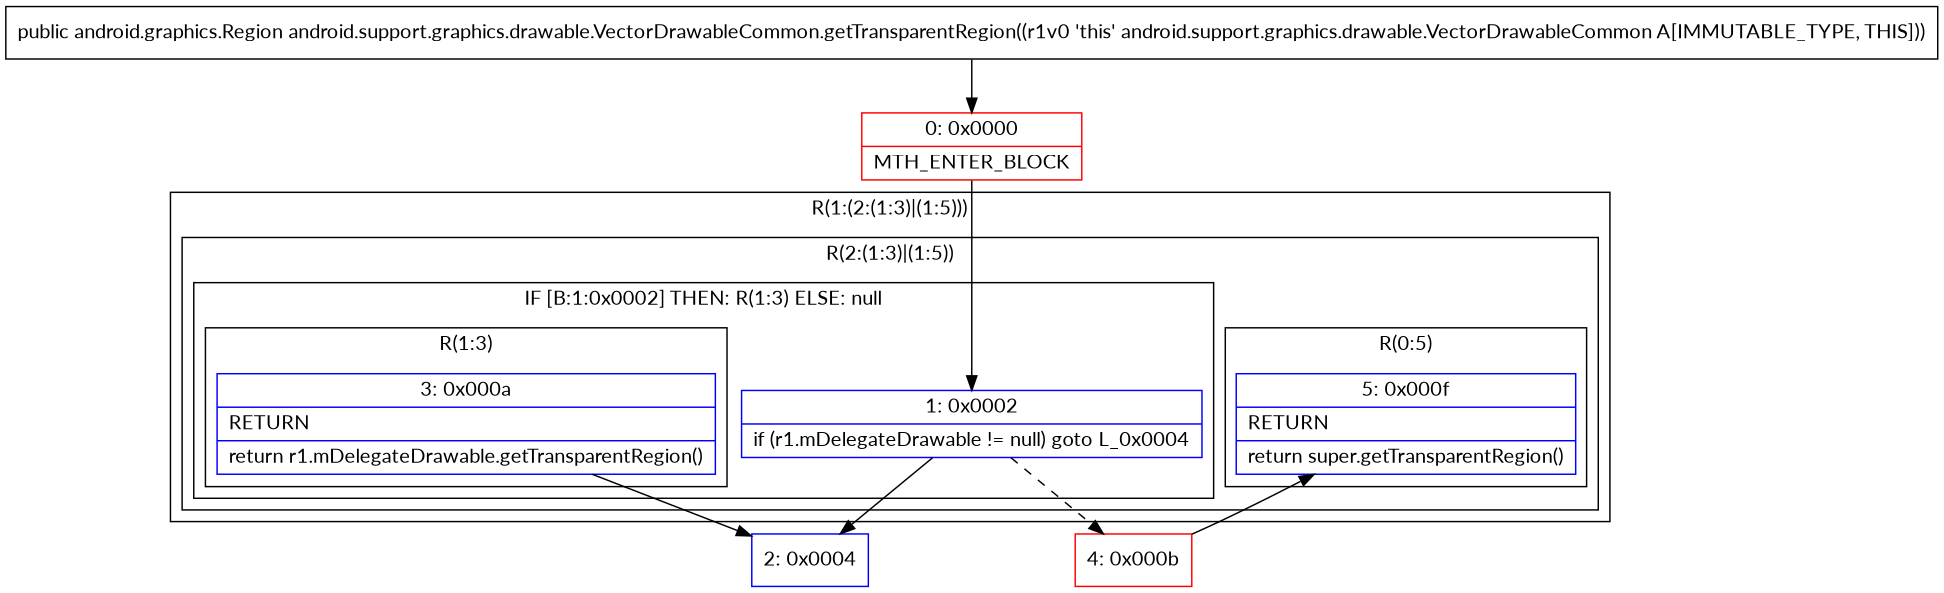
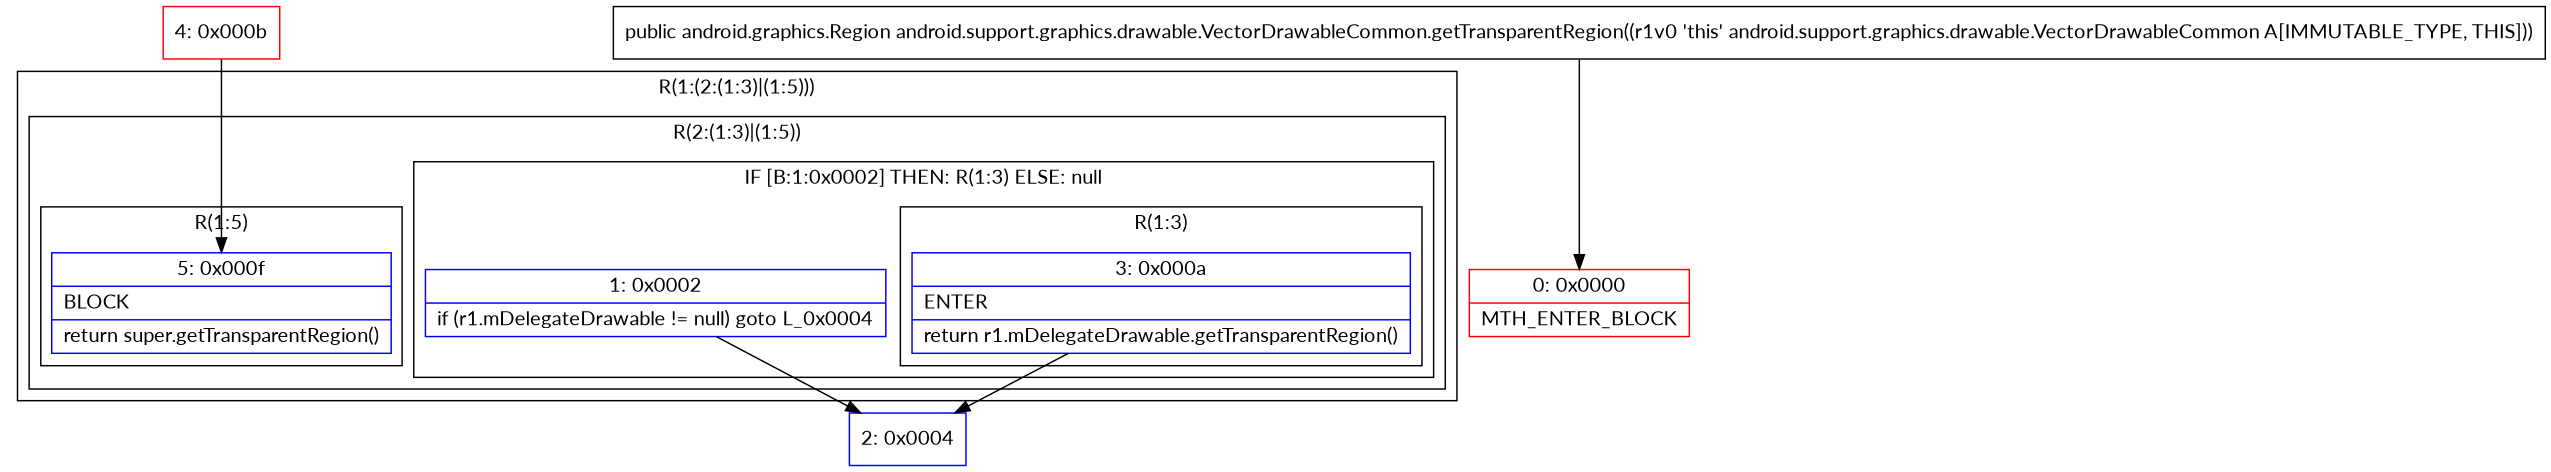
(972, 273) -> none
(1406, 345) -> (221, 224)
(270, 423) -> (956, 302)
(1289, 423) -> (97, 302)
(1049, 489) -> none
